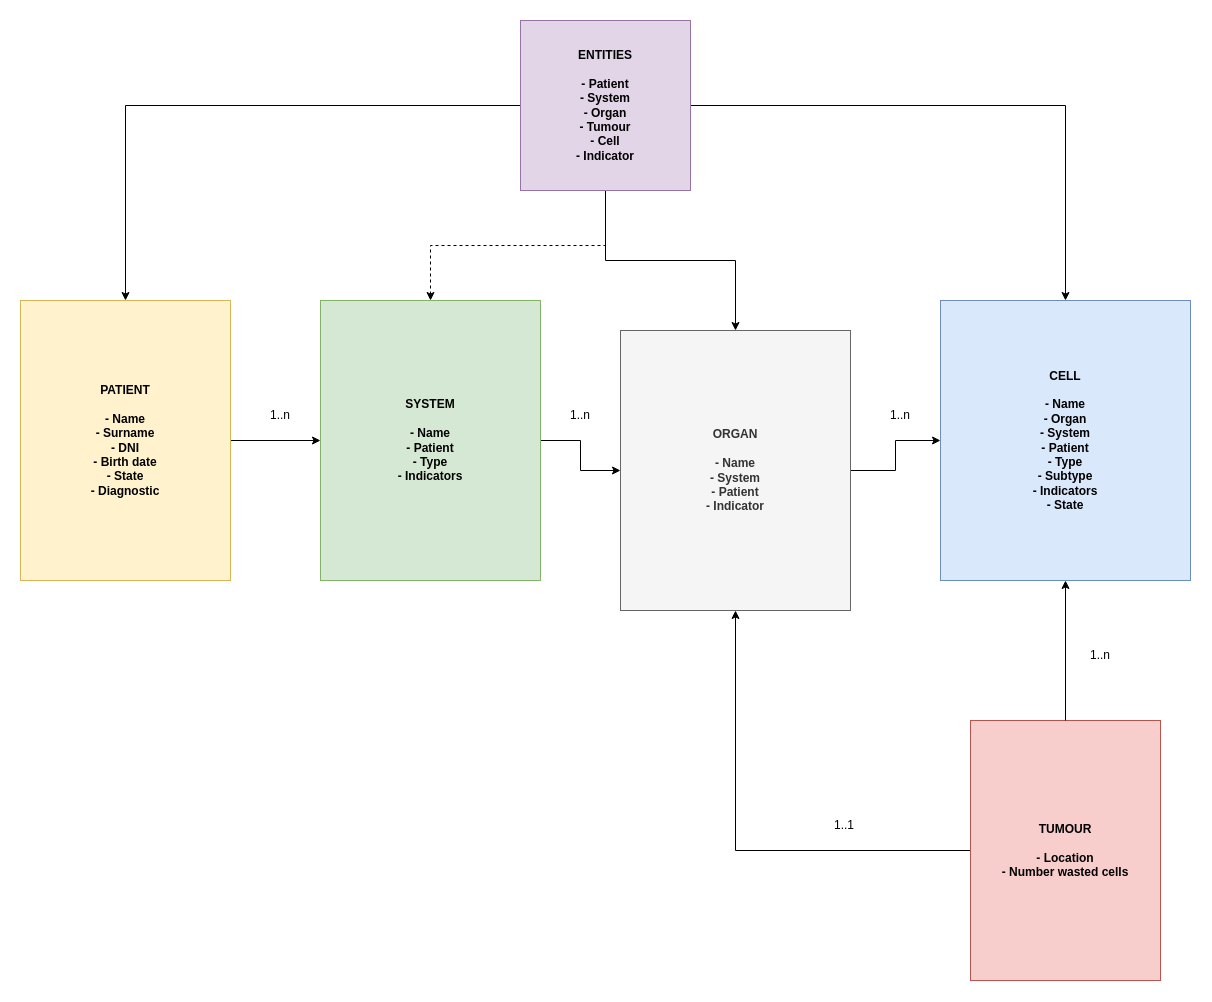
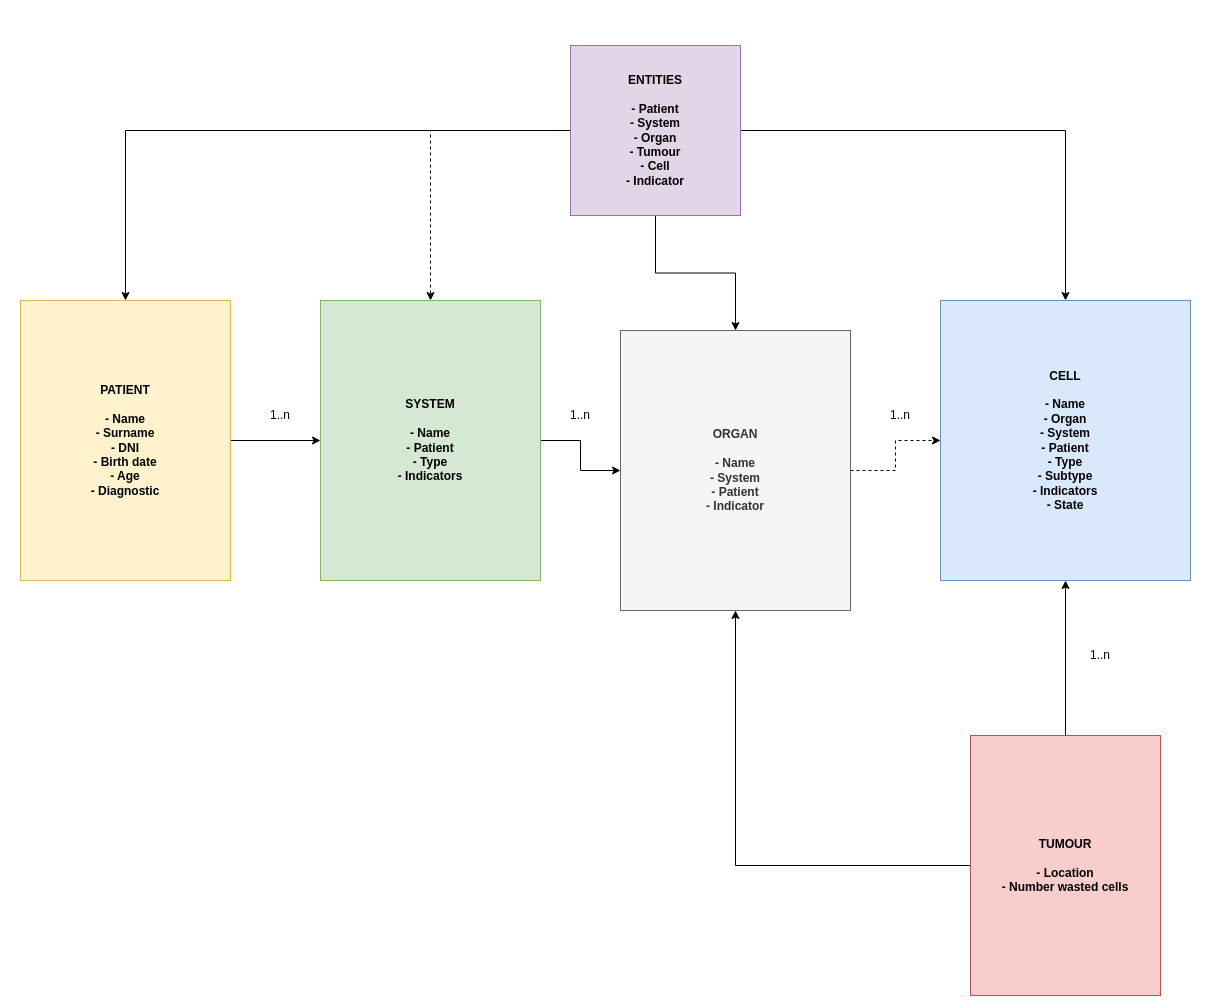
(606, 106) -> (656, 131)
(126, 441) -> (126, 441)
(896, 459) -> (896, 459)
(845, 826) -> none
(1066, 851) -> (1066, 866)
